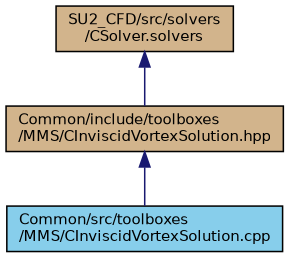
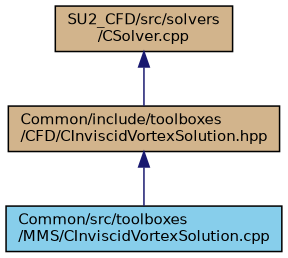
(145, 29) -> (144, 29)
(145, 129) -> (144, 129)
